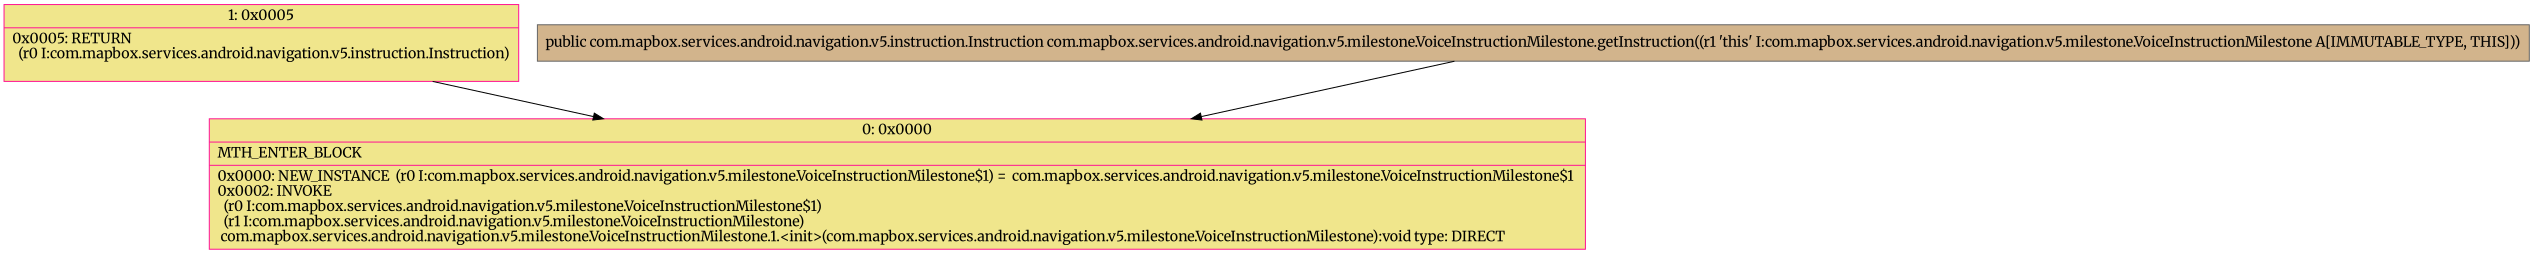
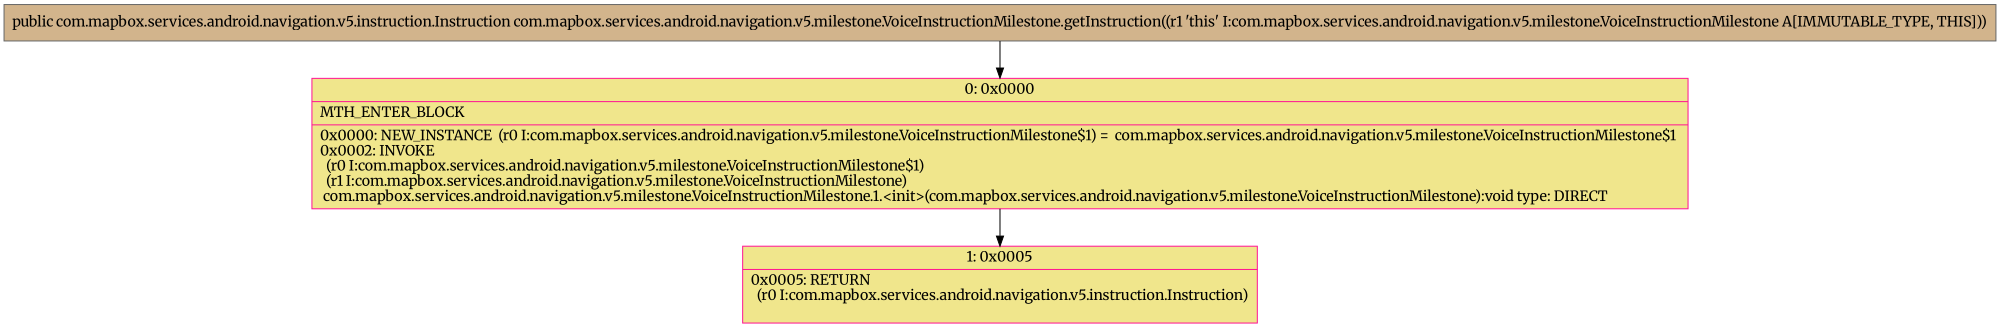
(513, 99) -> (1000, 222)
